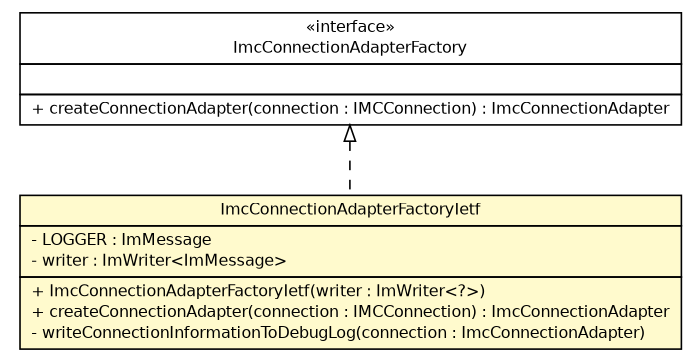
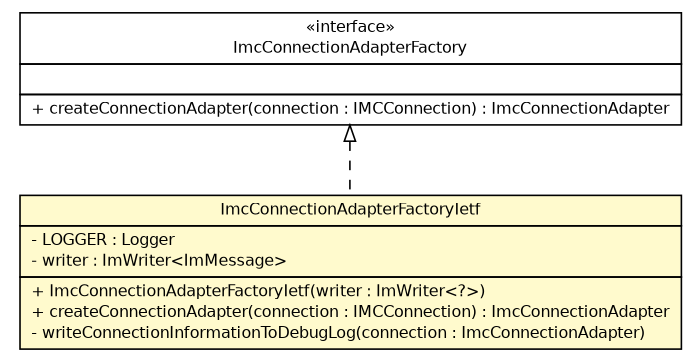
(122, 240) -> (103, 240)
